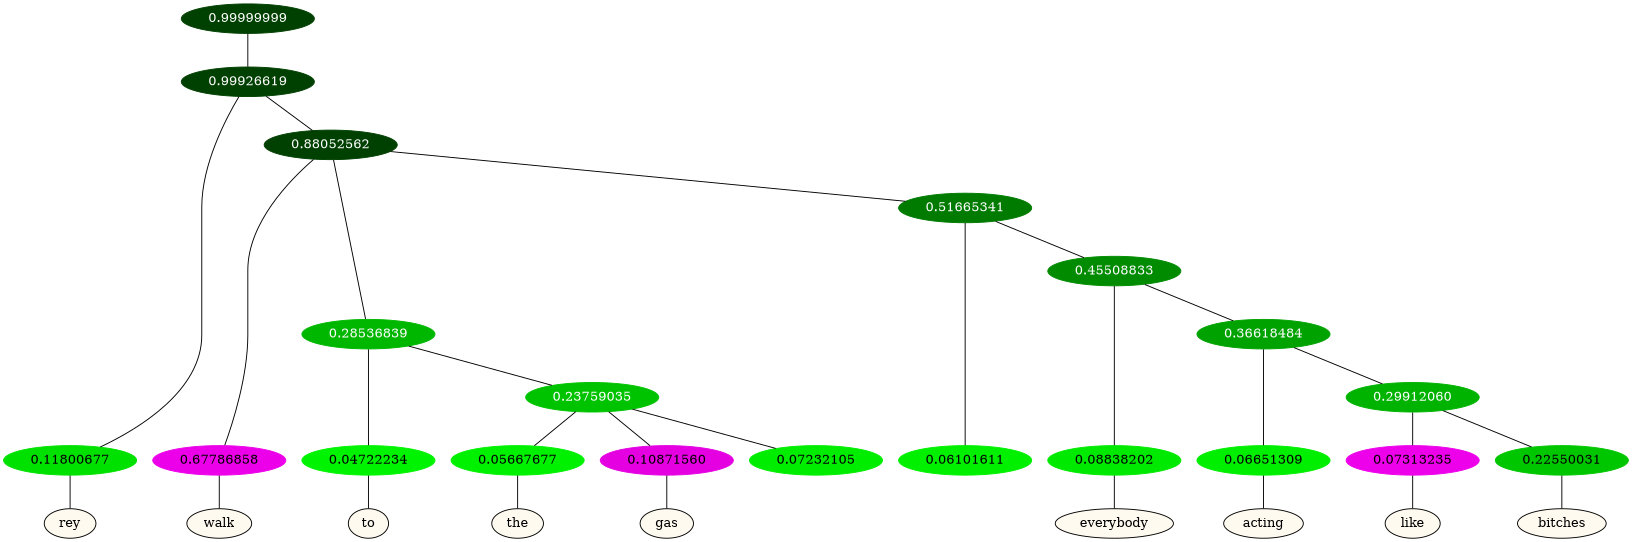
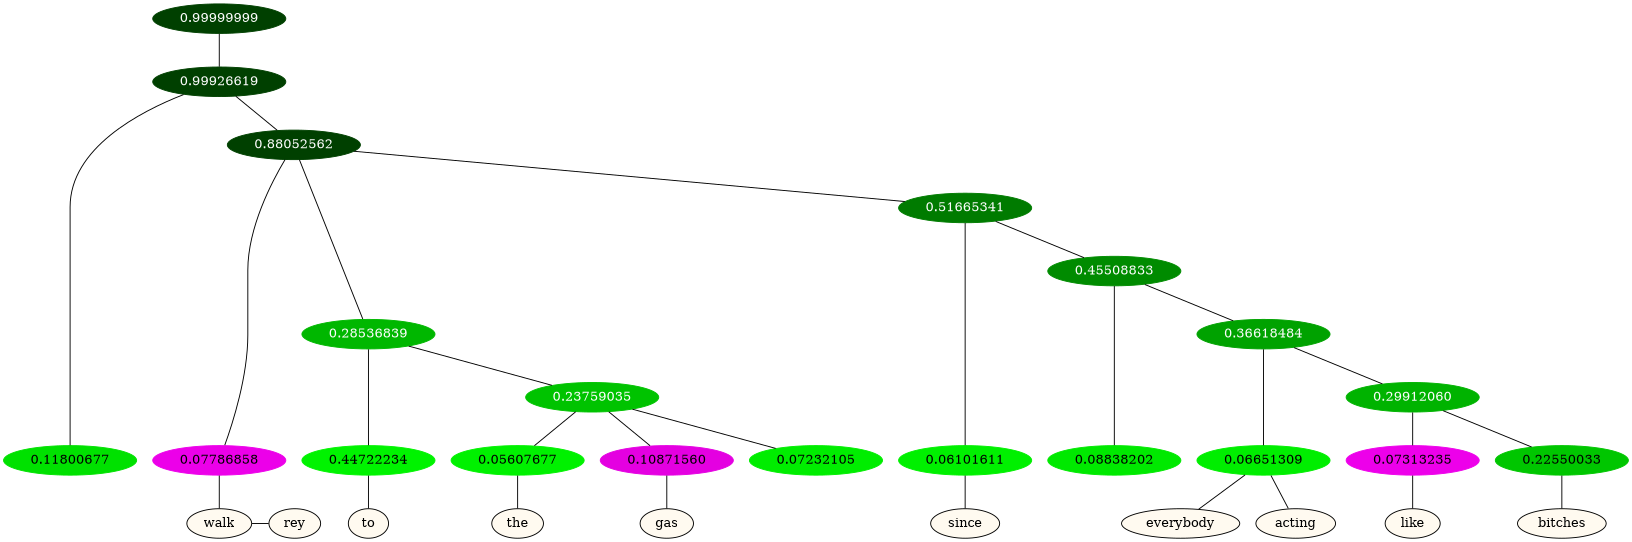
(219, 460) -> (219, 460)
(368, 460) -> (368, 460)
(518, 460) -> (518, 460)
(1562, 460) -> (1562, 460)
(70, 492) -> (260, 523)
(1114, 492) -> (1222, 492)
none -> (965, 523)
